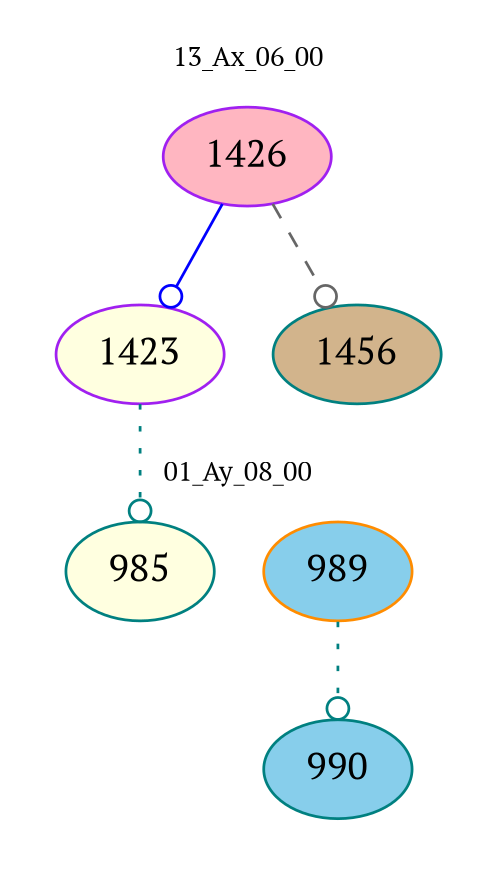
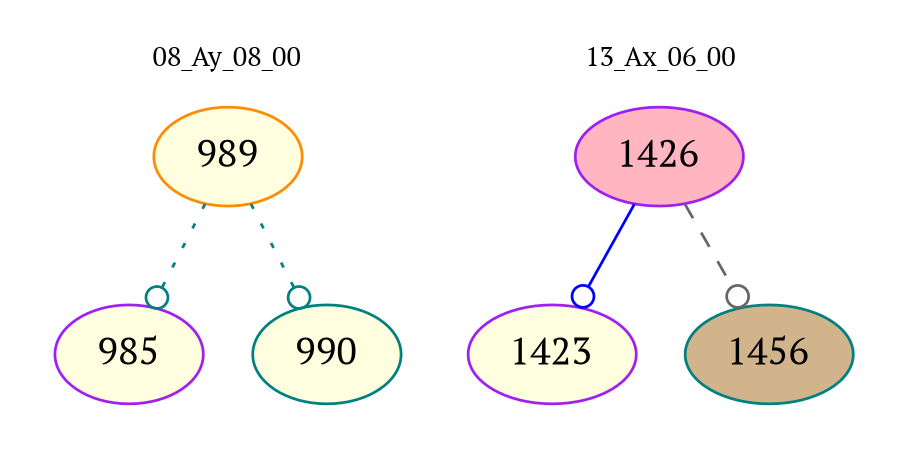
(140, 466) -> (184, 246)
(239, 474) -> (228, 59)
(140, 571) -> (129, 354)
(338, 571) -> (228, 157)
(338, 769) -> (327, 354)
